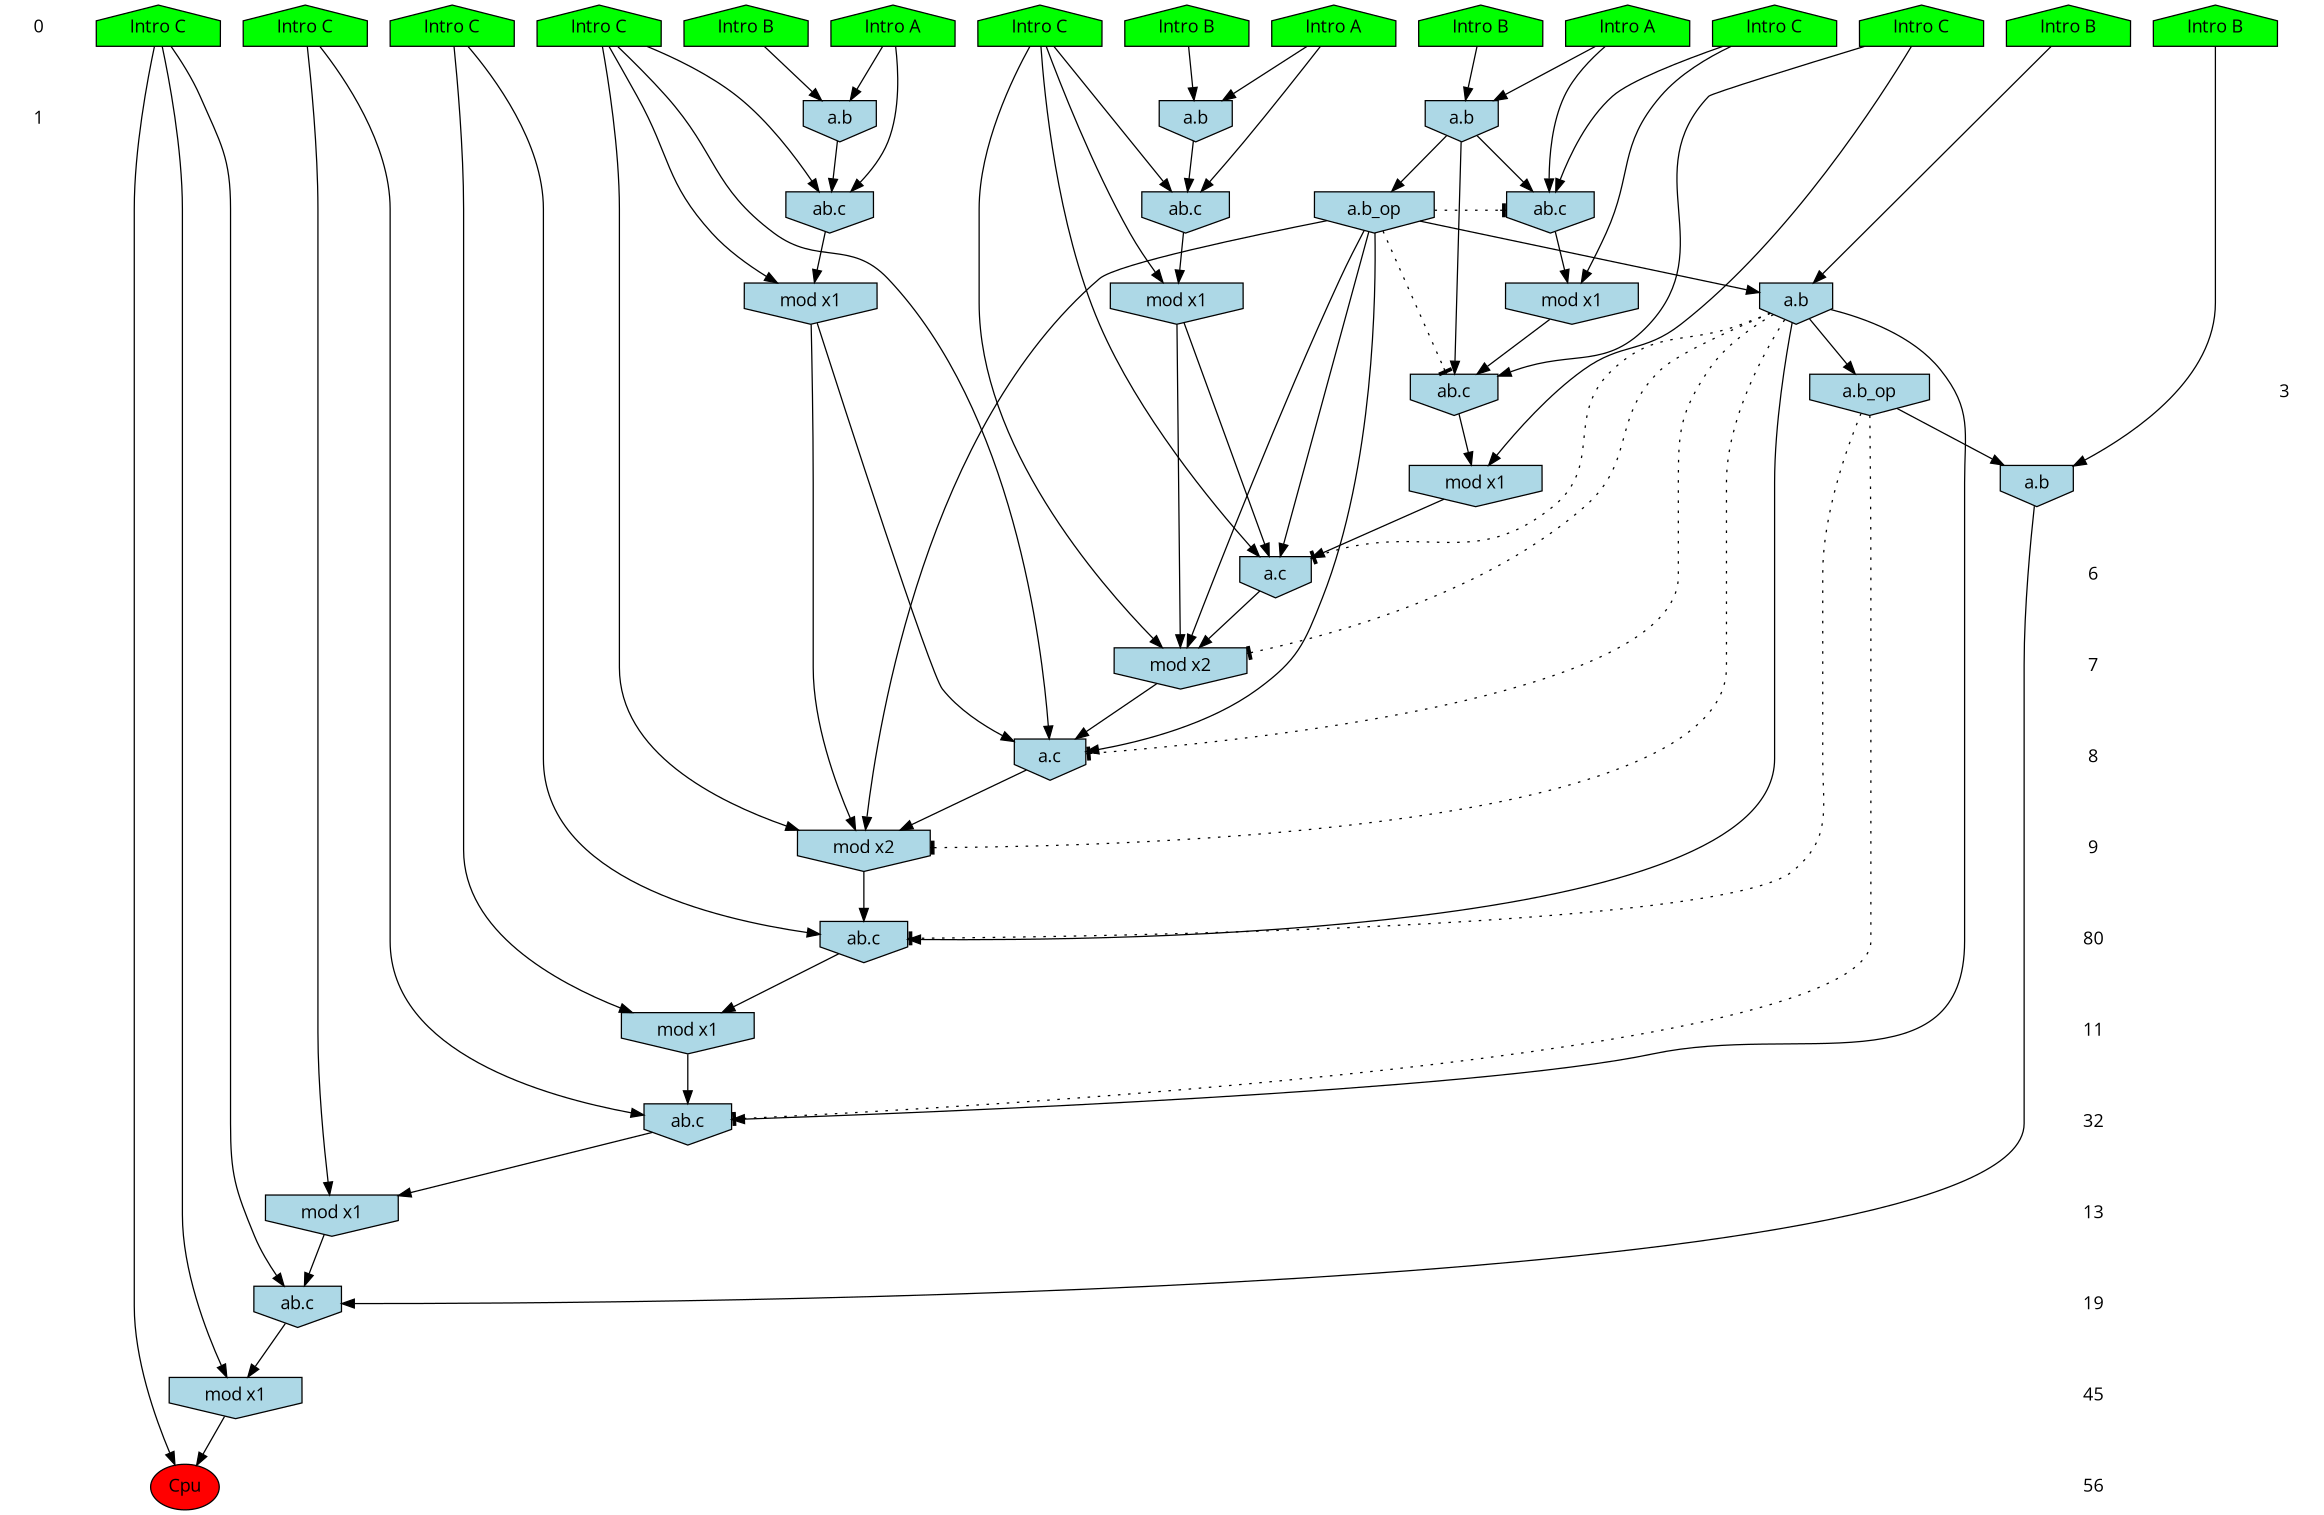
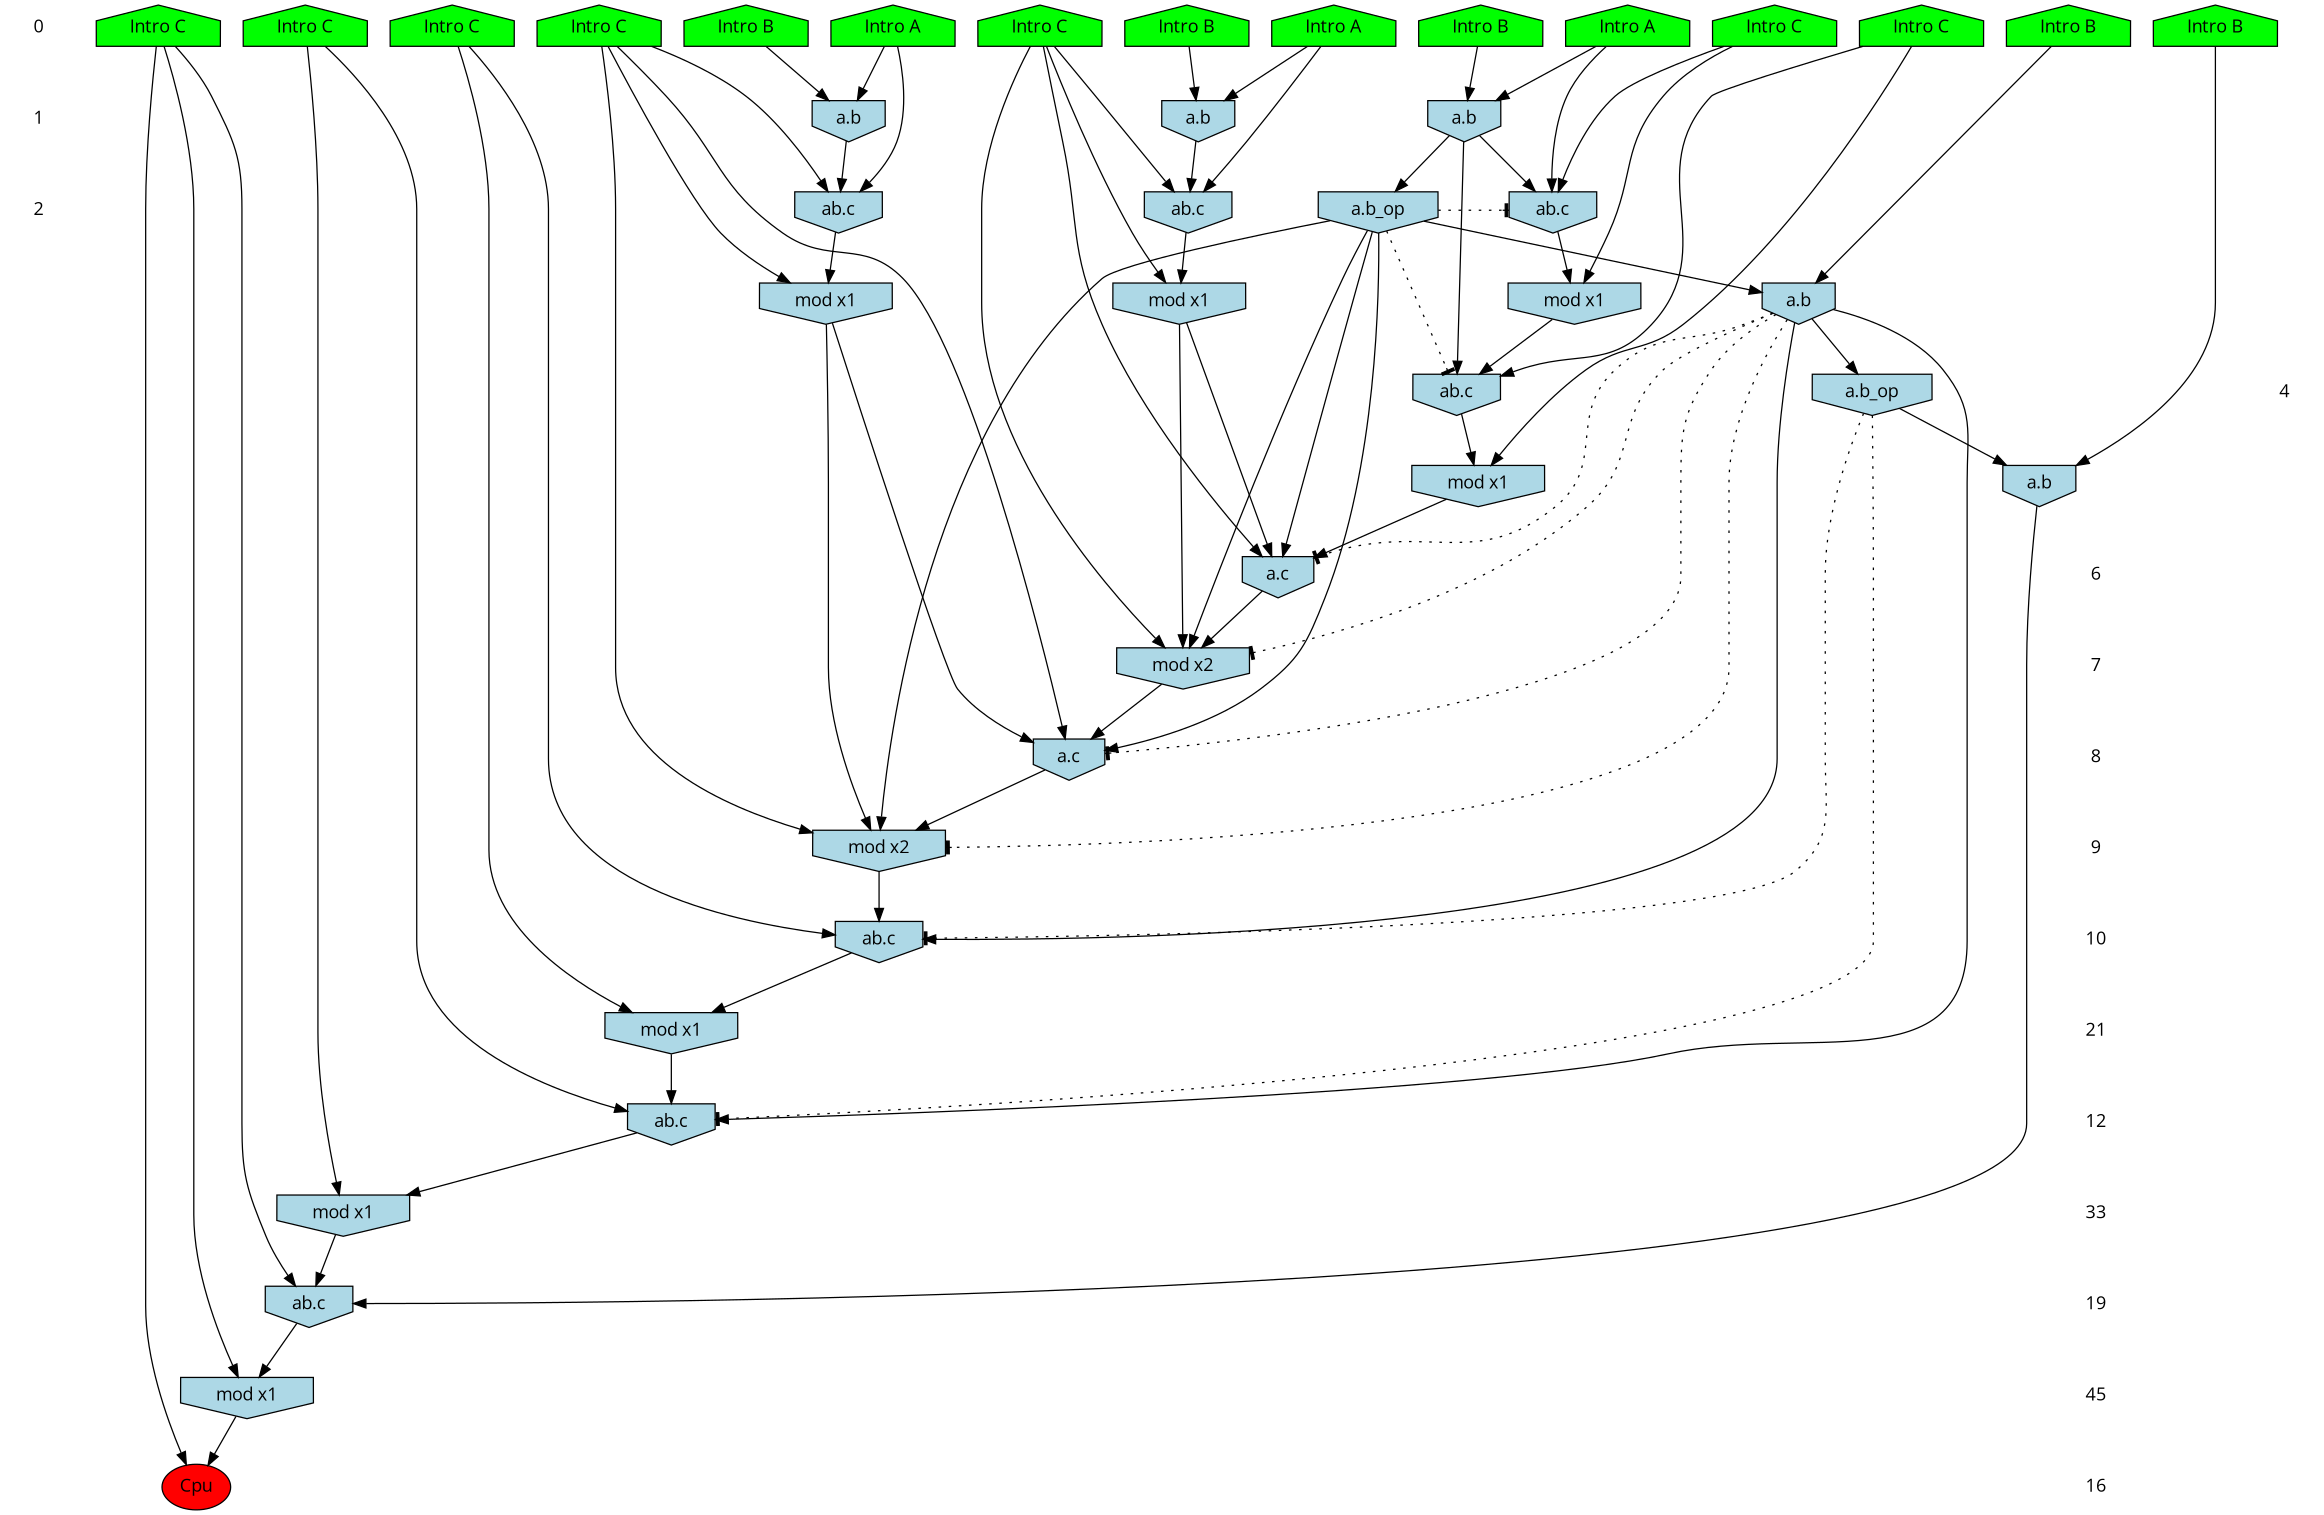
none -> (39, 210)
(2285, 393) -> (2285, 393)
(2094, 940) -> (2096, 940)
(2094, 1031) -> (2096, 1031)
(2094, 1122) -> (2096, 1122)
(2094, 1213) -> (2096, 1213)
(2094, 1487) -> (2096, 1487)
